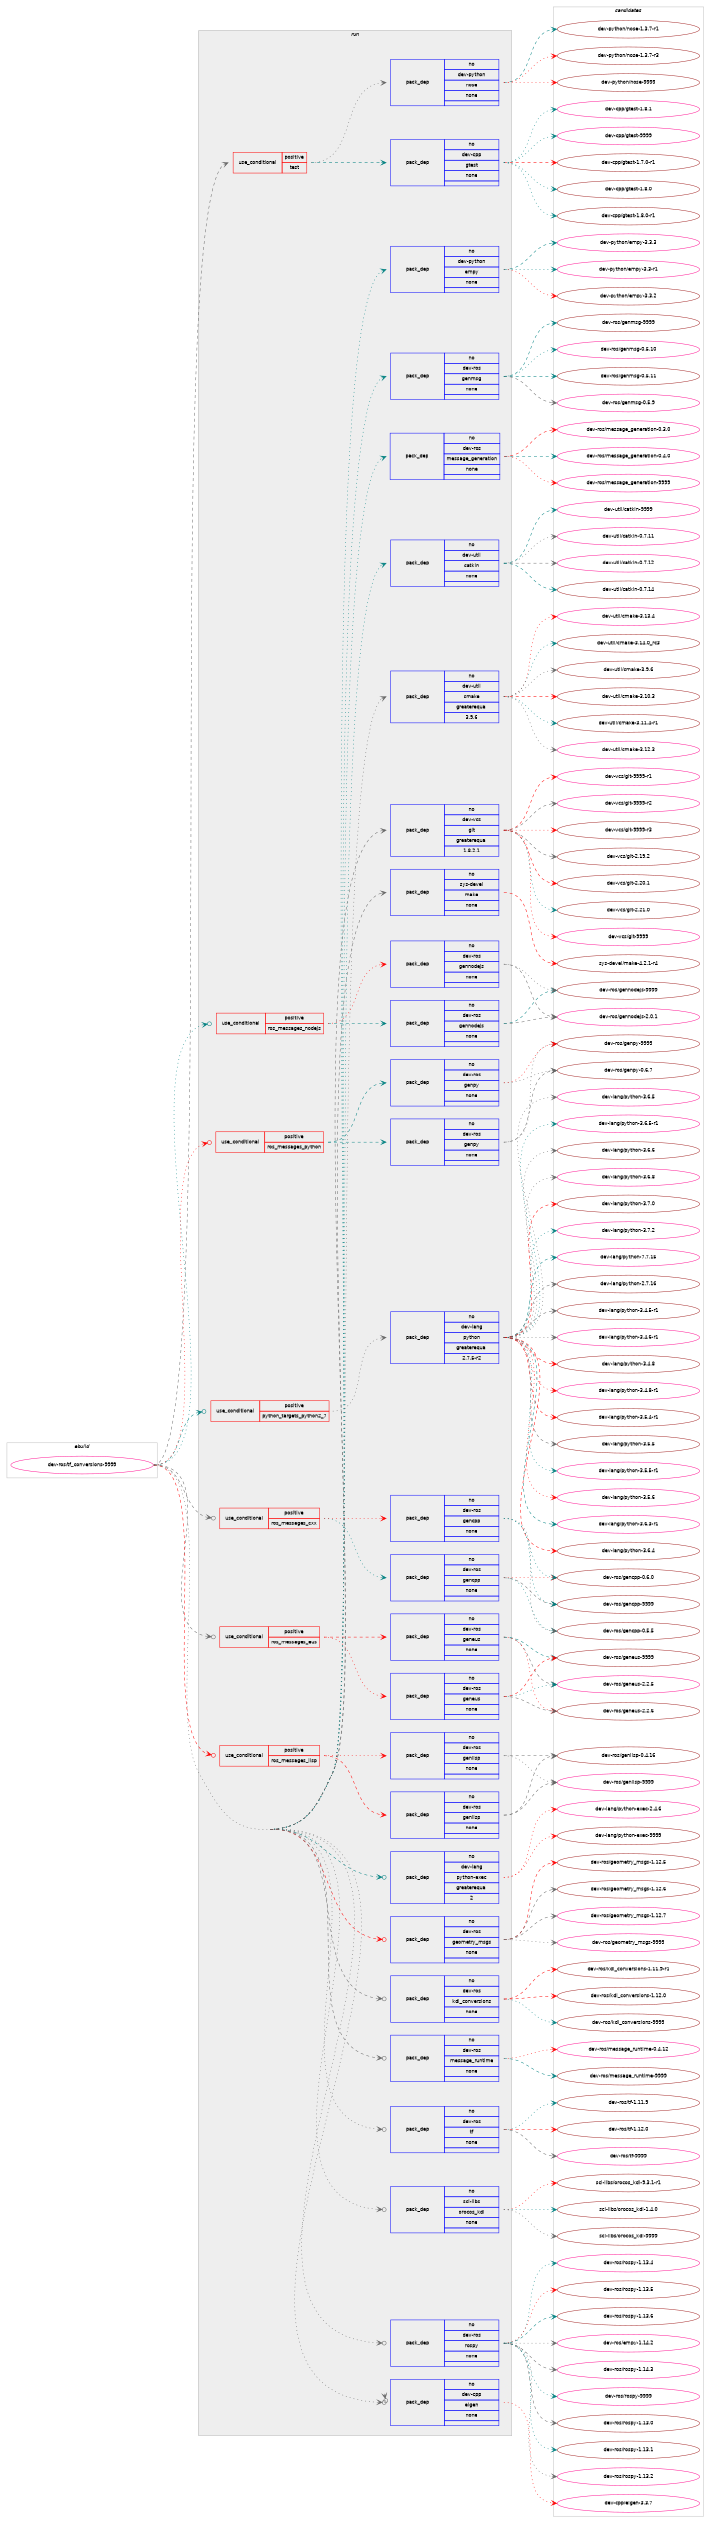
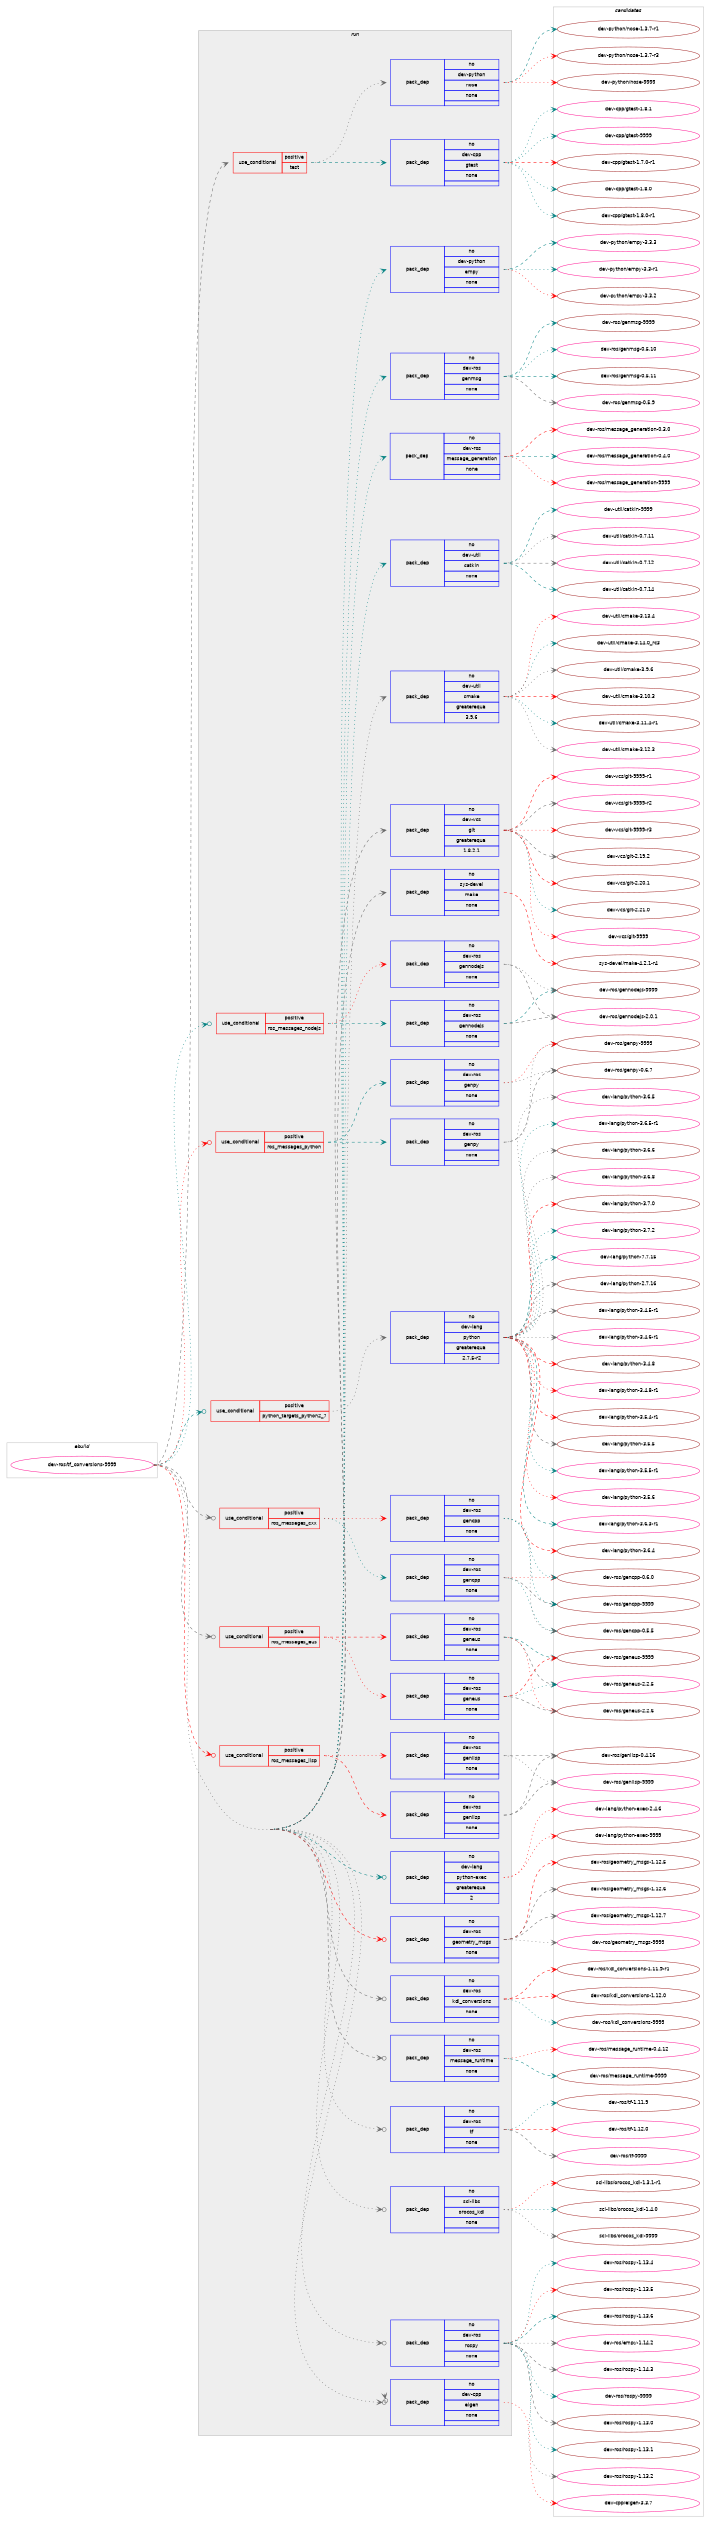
(628, 2130) -> (628, 2130)
(628, 2183) -> (628, 2183)
